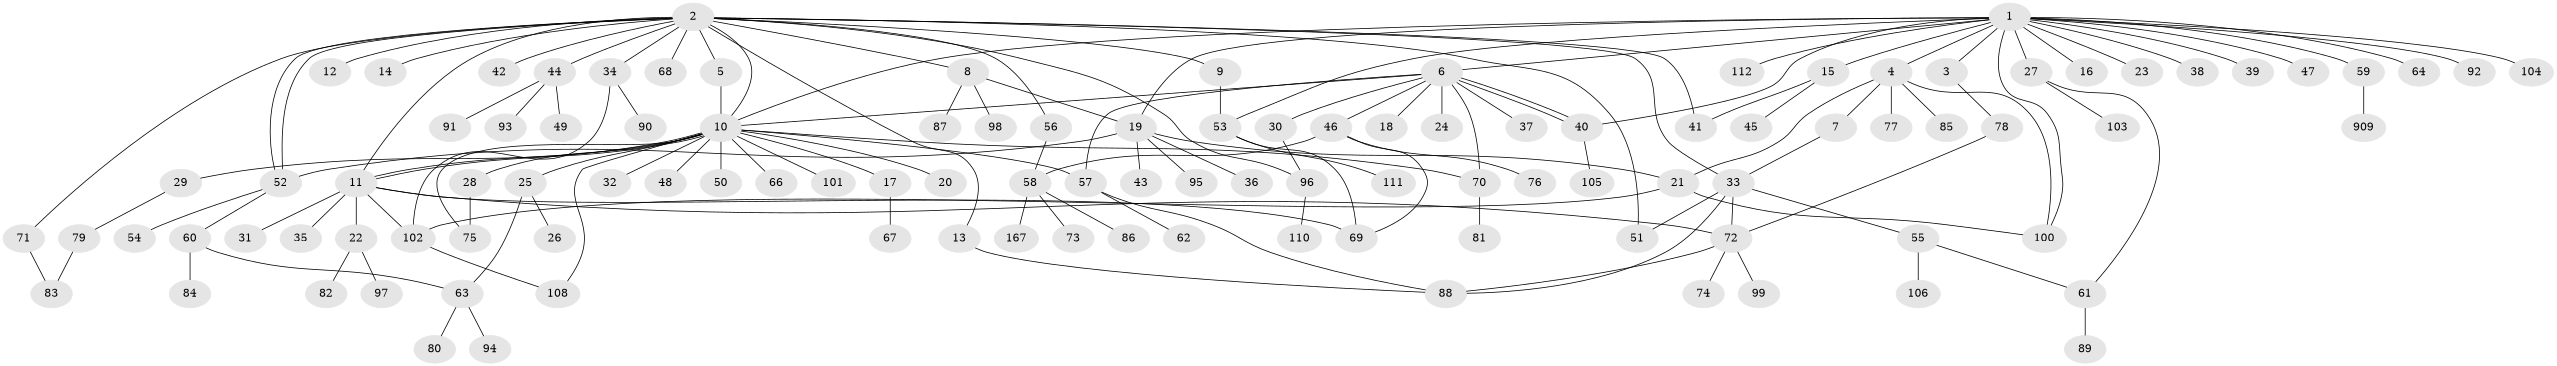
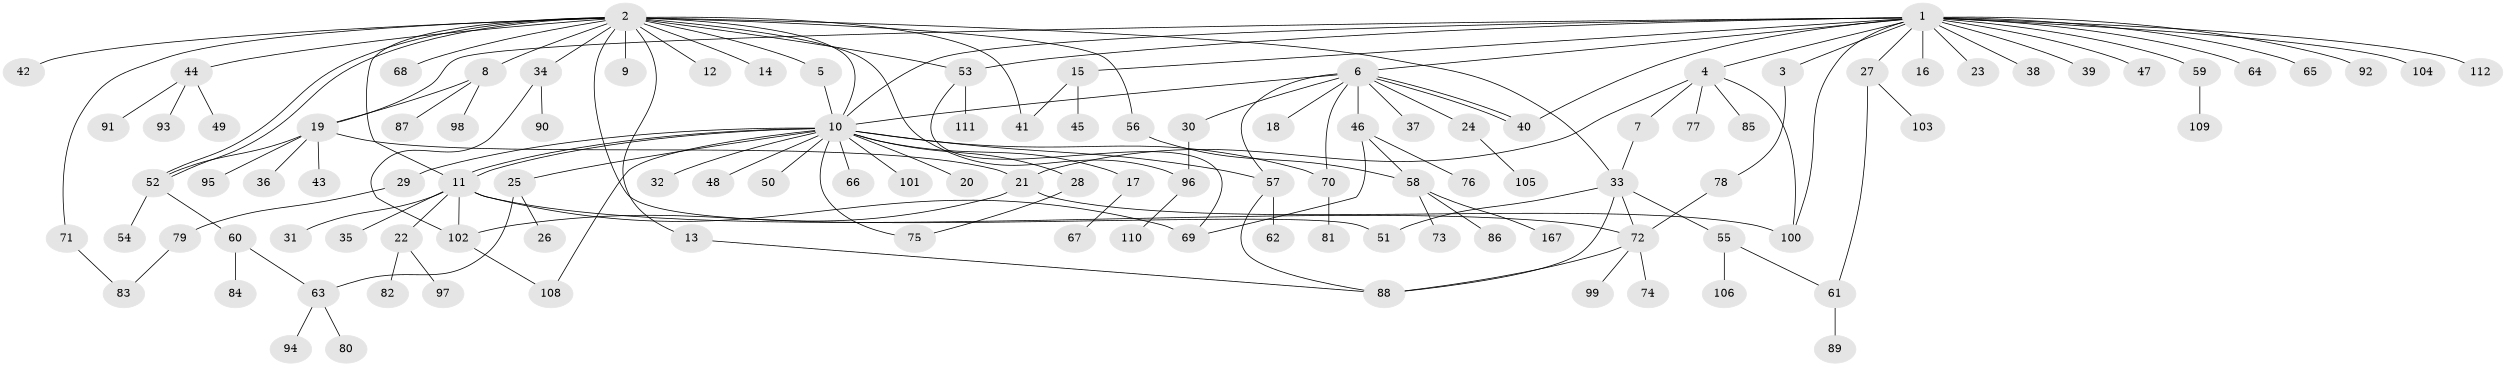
none -> (2311, 72)
(1220, 100) -> (857, 51)
(2364, 128) -> (2200, 128)
(1587, 155) -> (1499, 157)
